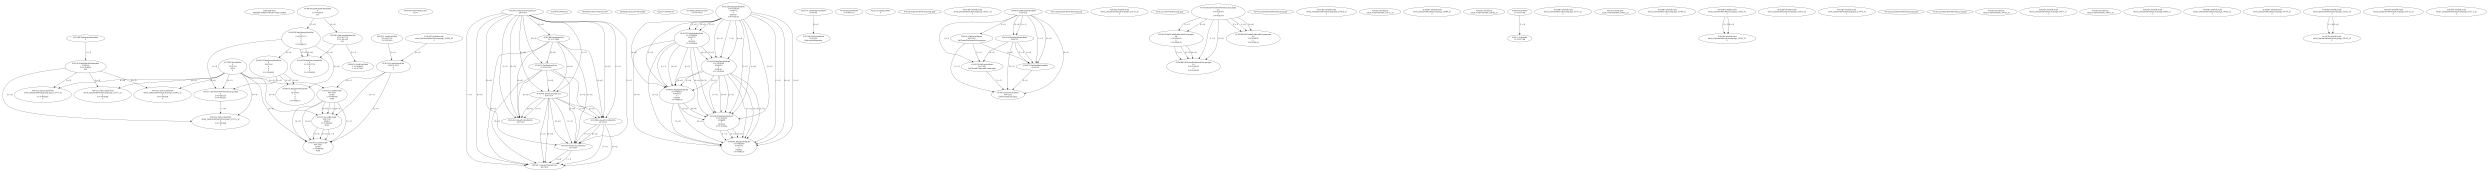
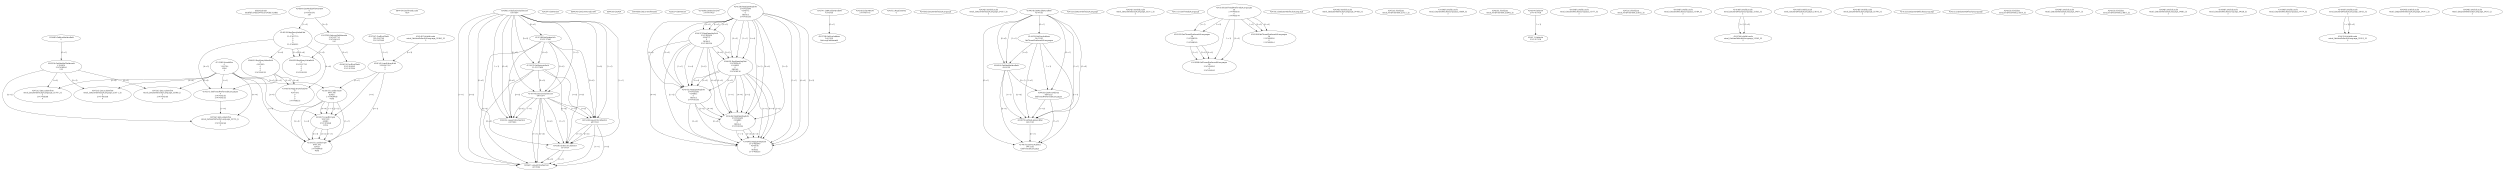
none -> (614, 12)
none -> (1021, 52)
none -> (1039, 108)
